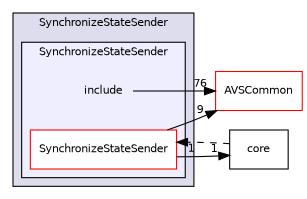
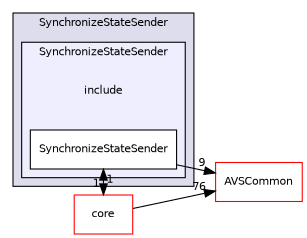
(169, 91) -> (169, 201)
(103, 150) -> (103, 150)
(259, 150) -> (103, 214)
